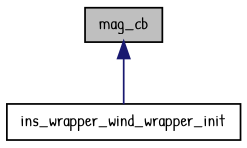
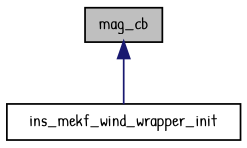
(124, 122) -> (124, 122)
